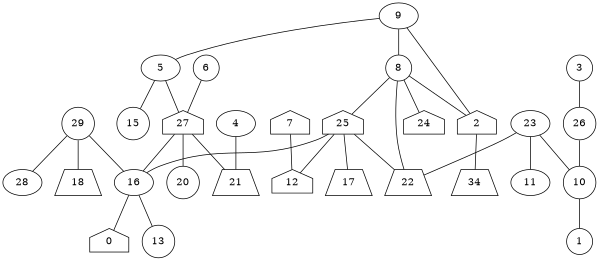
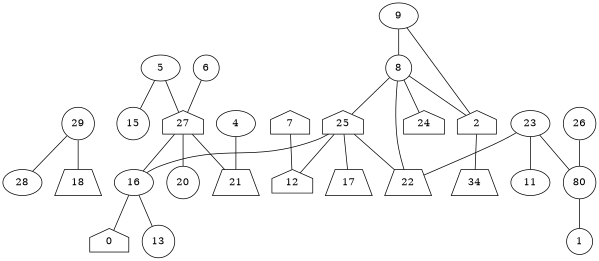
(276, 33) -> none
(580, 68) -> none
(107, 154) -> none
(580, 183) -> (580, 183)
